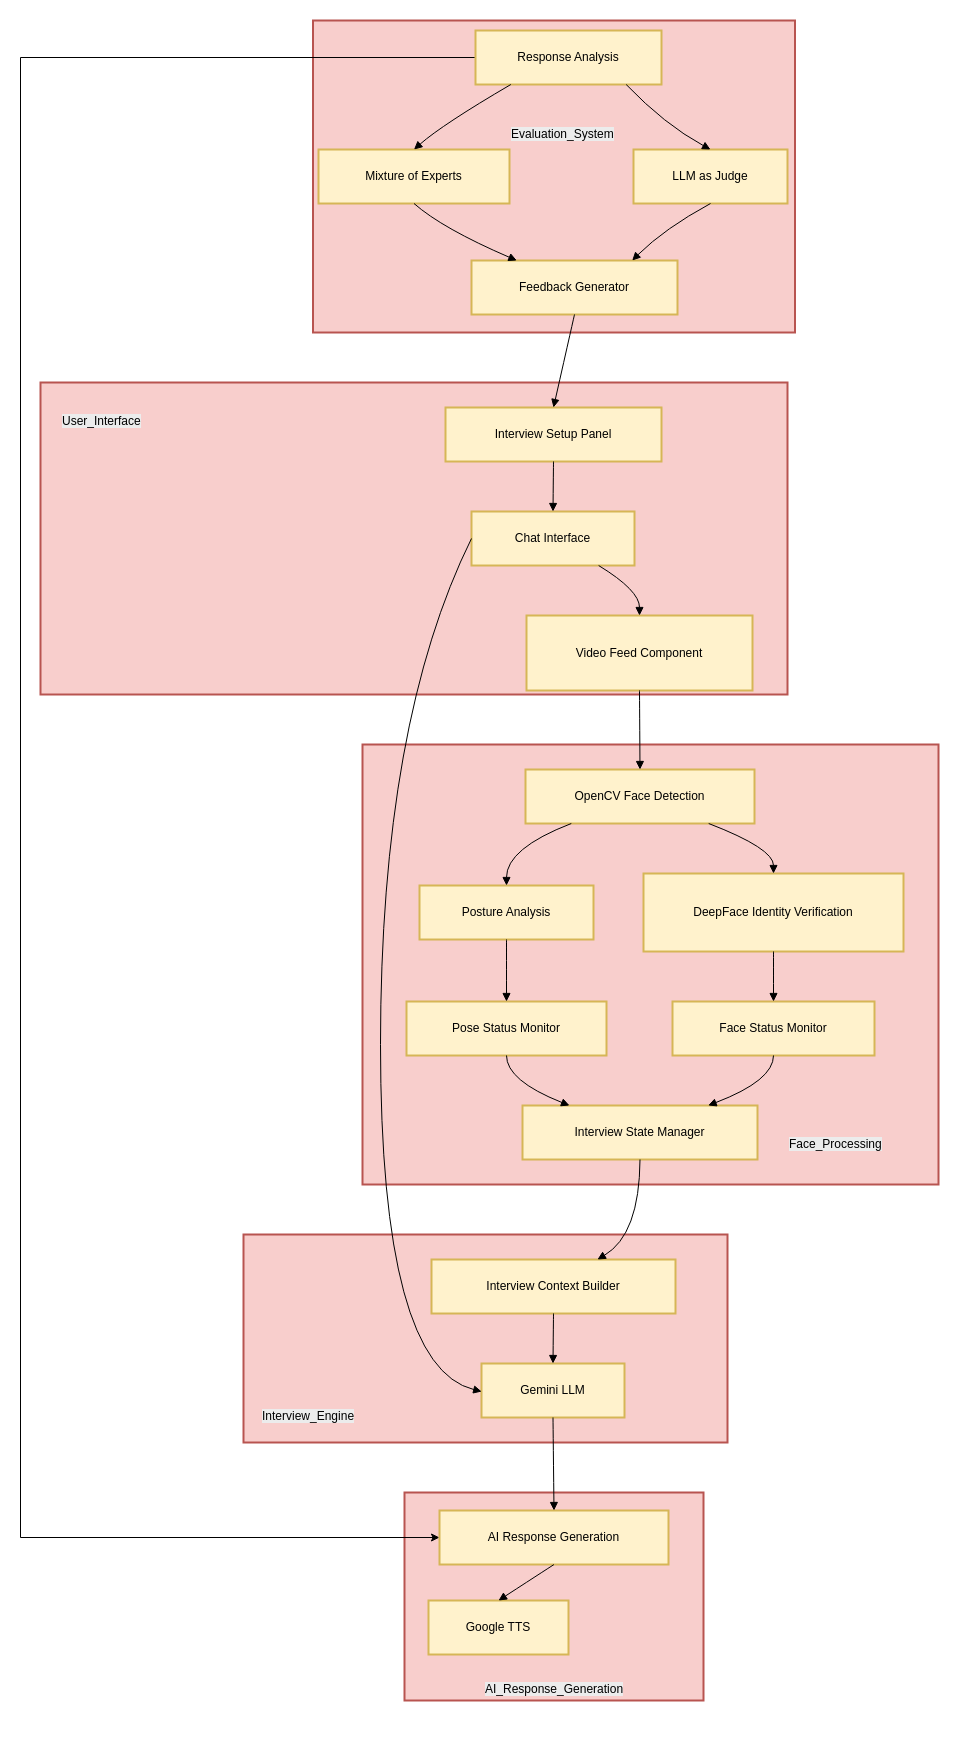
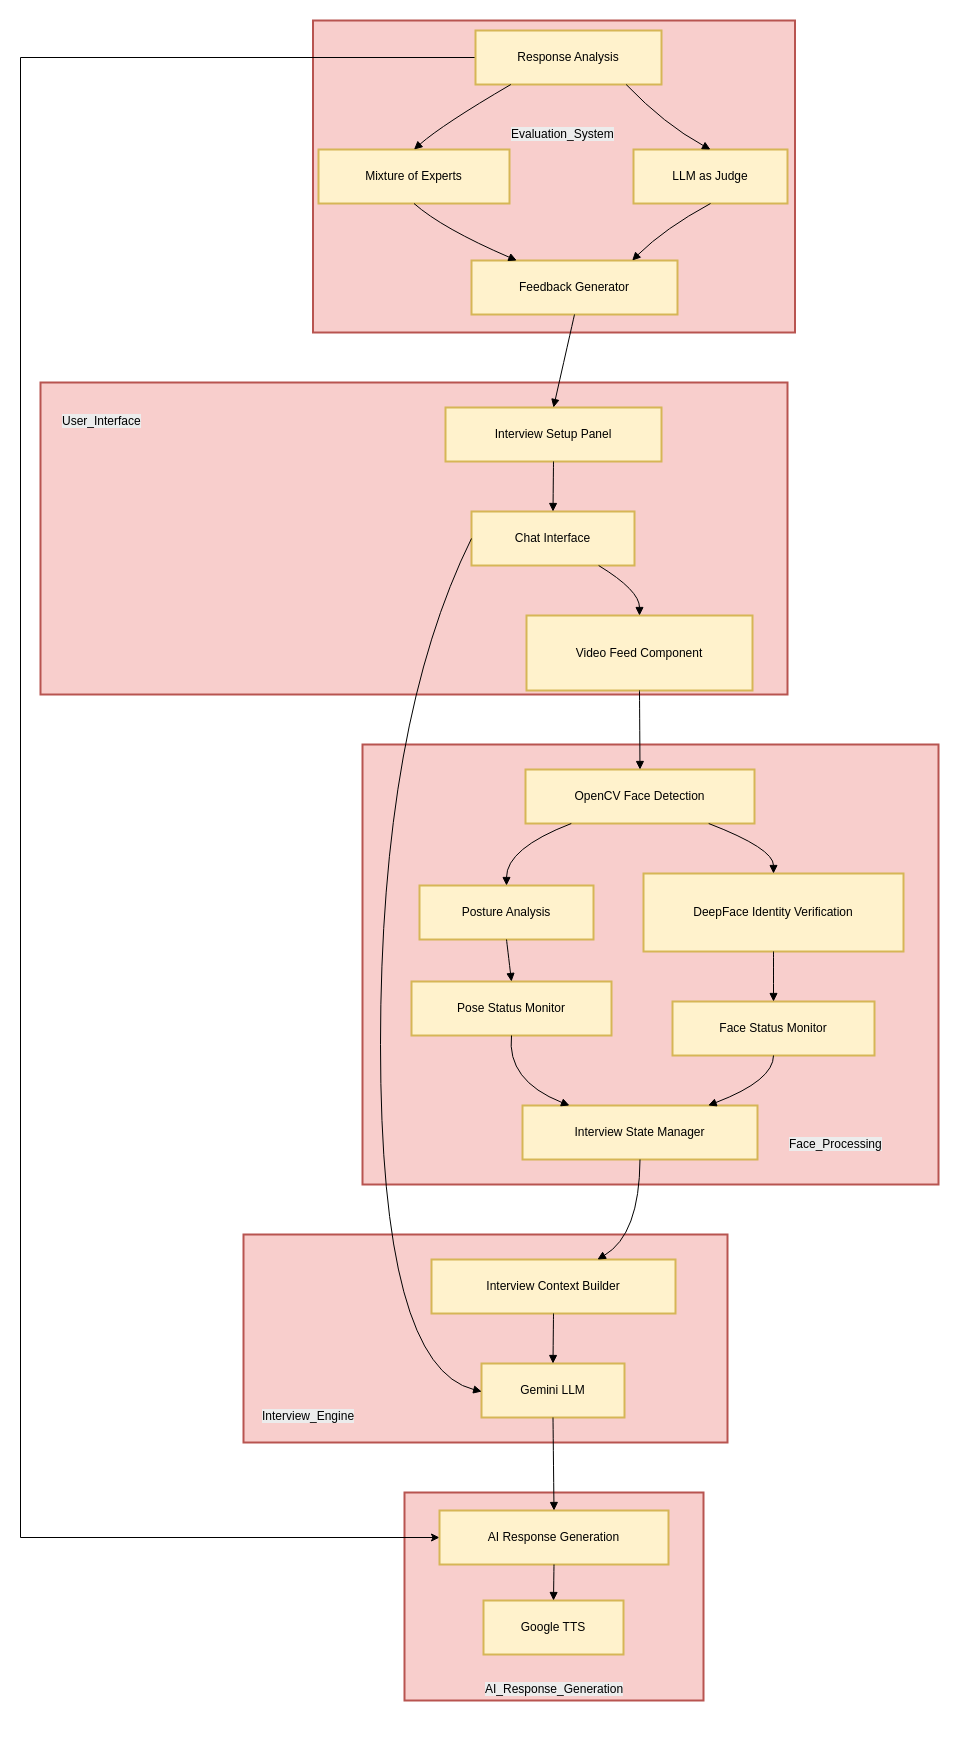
(507, 1029) -> (512, 1009)
(499, 1628) -> (554, 1628)
